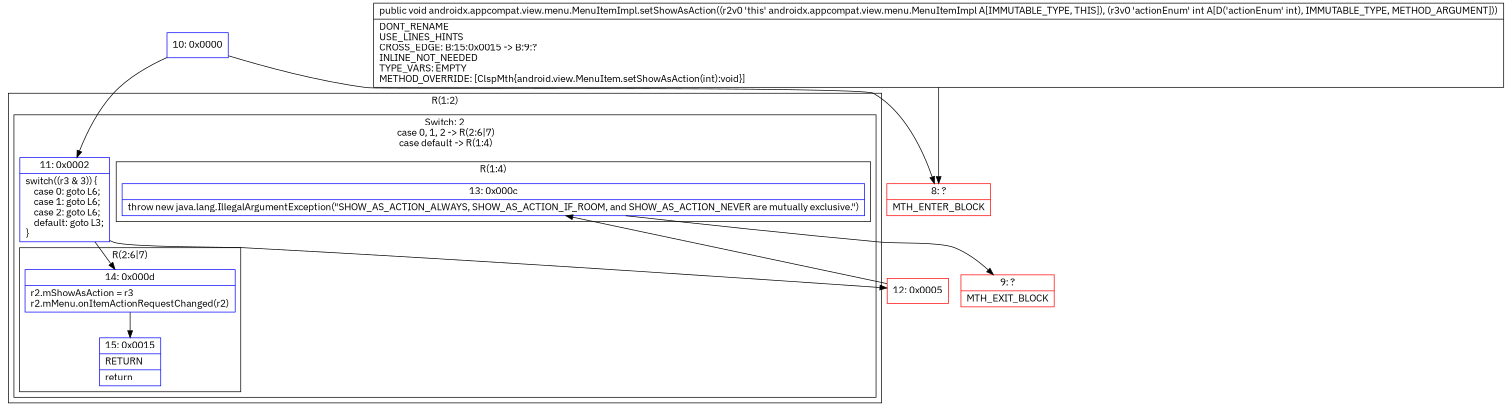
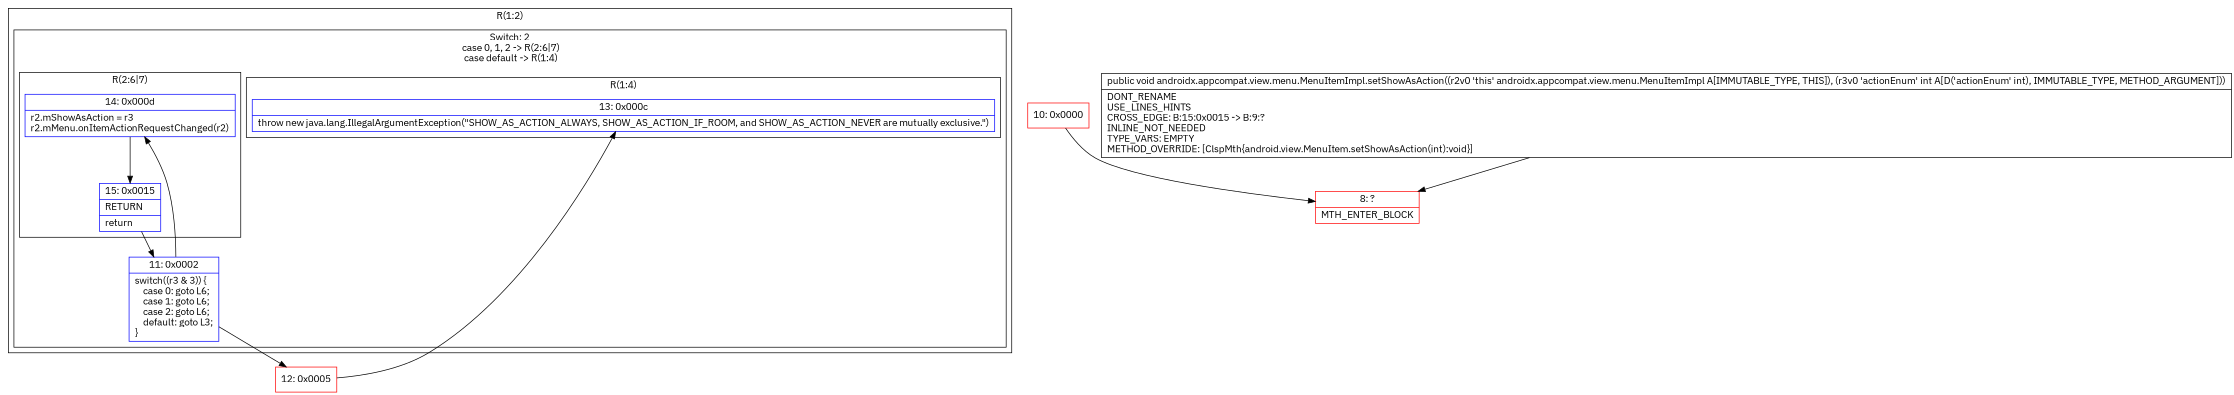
(198, 45) -> (1058, 116)
(108, 99) -> (146, 242)
(1008, 291) -> none
